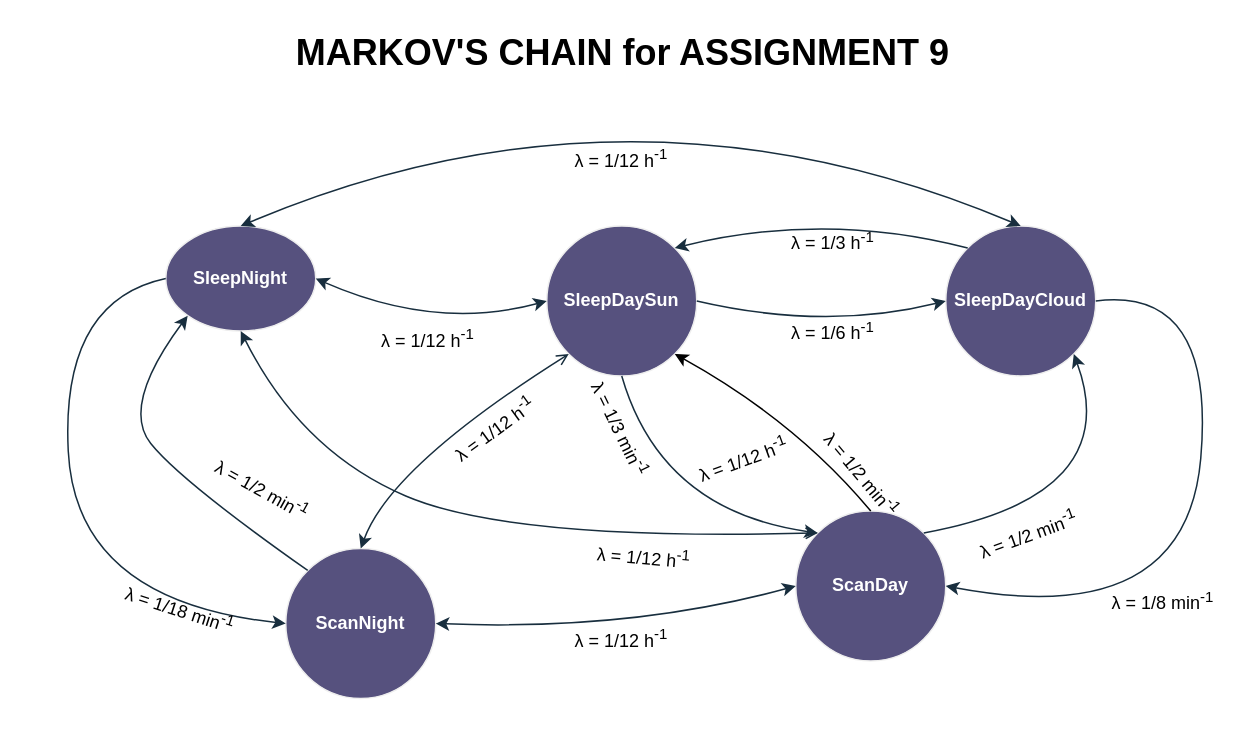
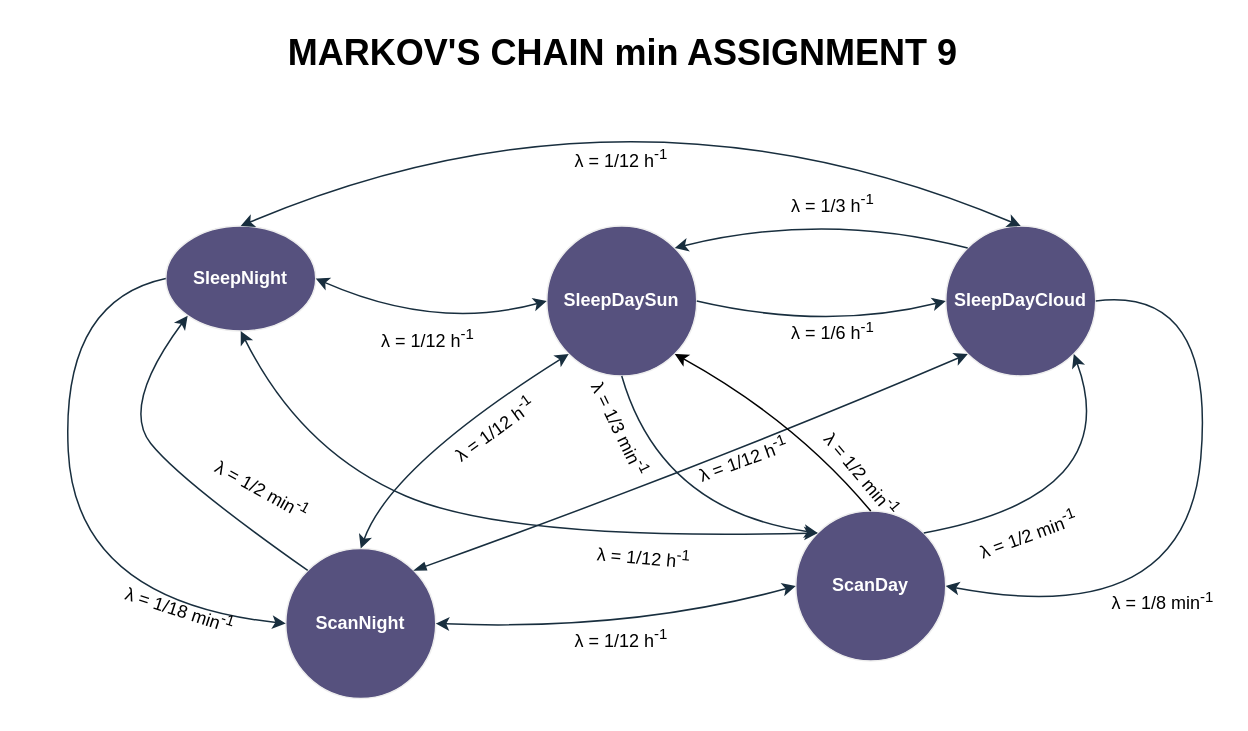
(623, 53) -> (623, 53)
(833, 241) -> (833, 203)
(562, 358) -> (559, 360)
none -> (751, 443)
(542, 526) -> (542, 526)
